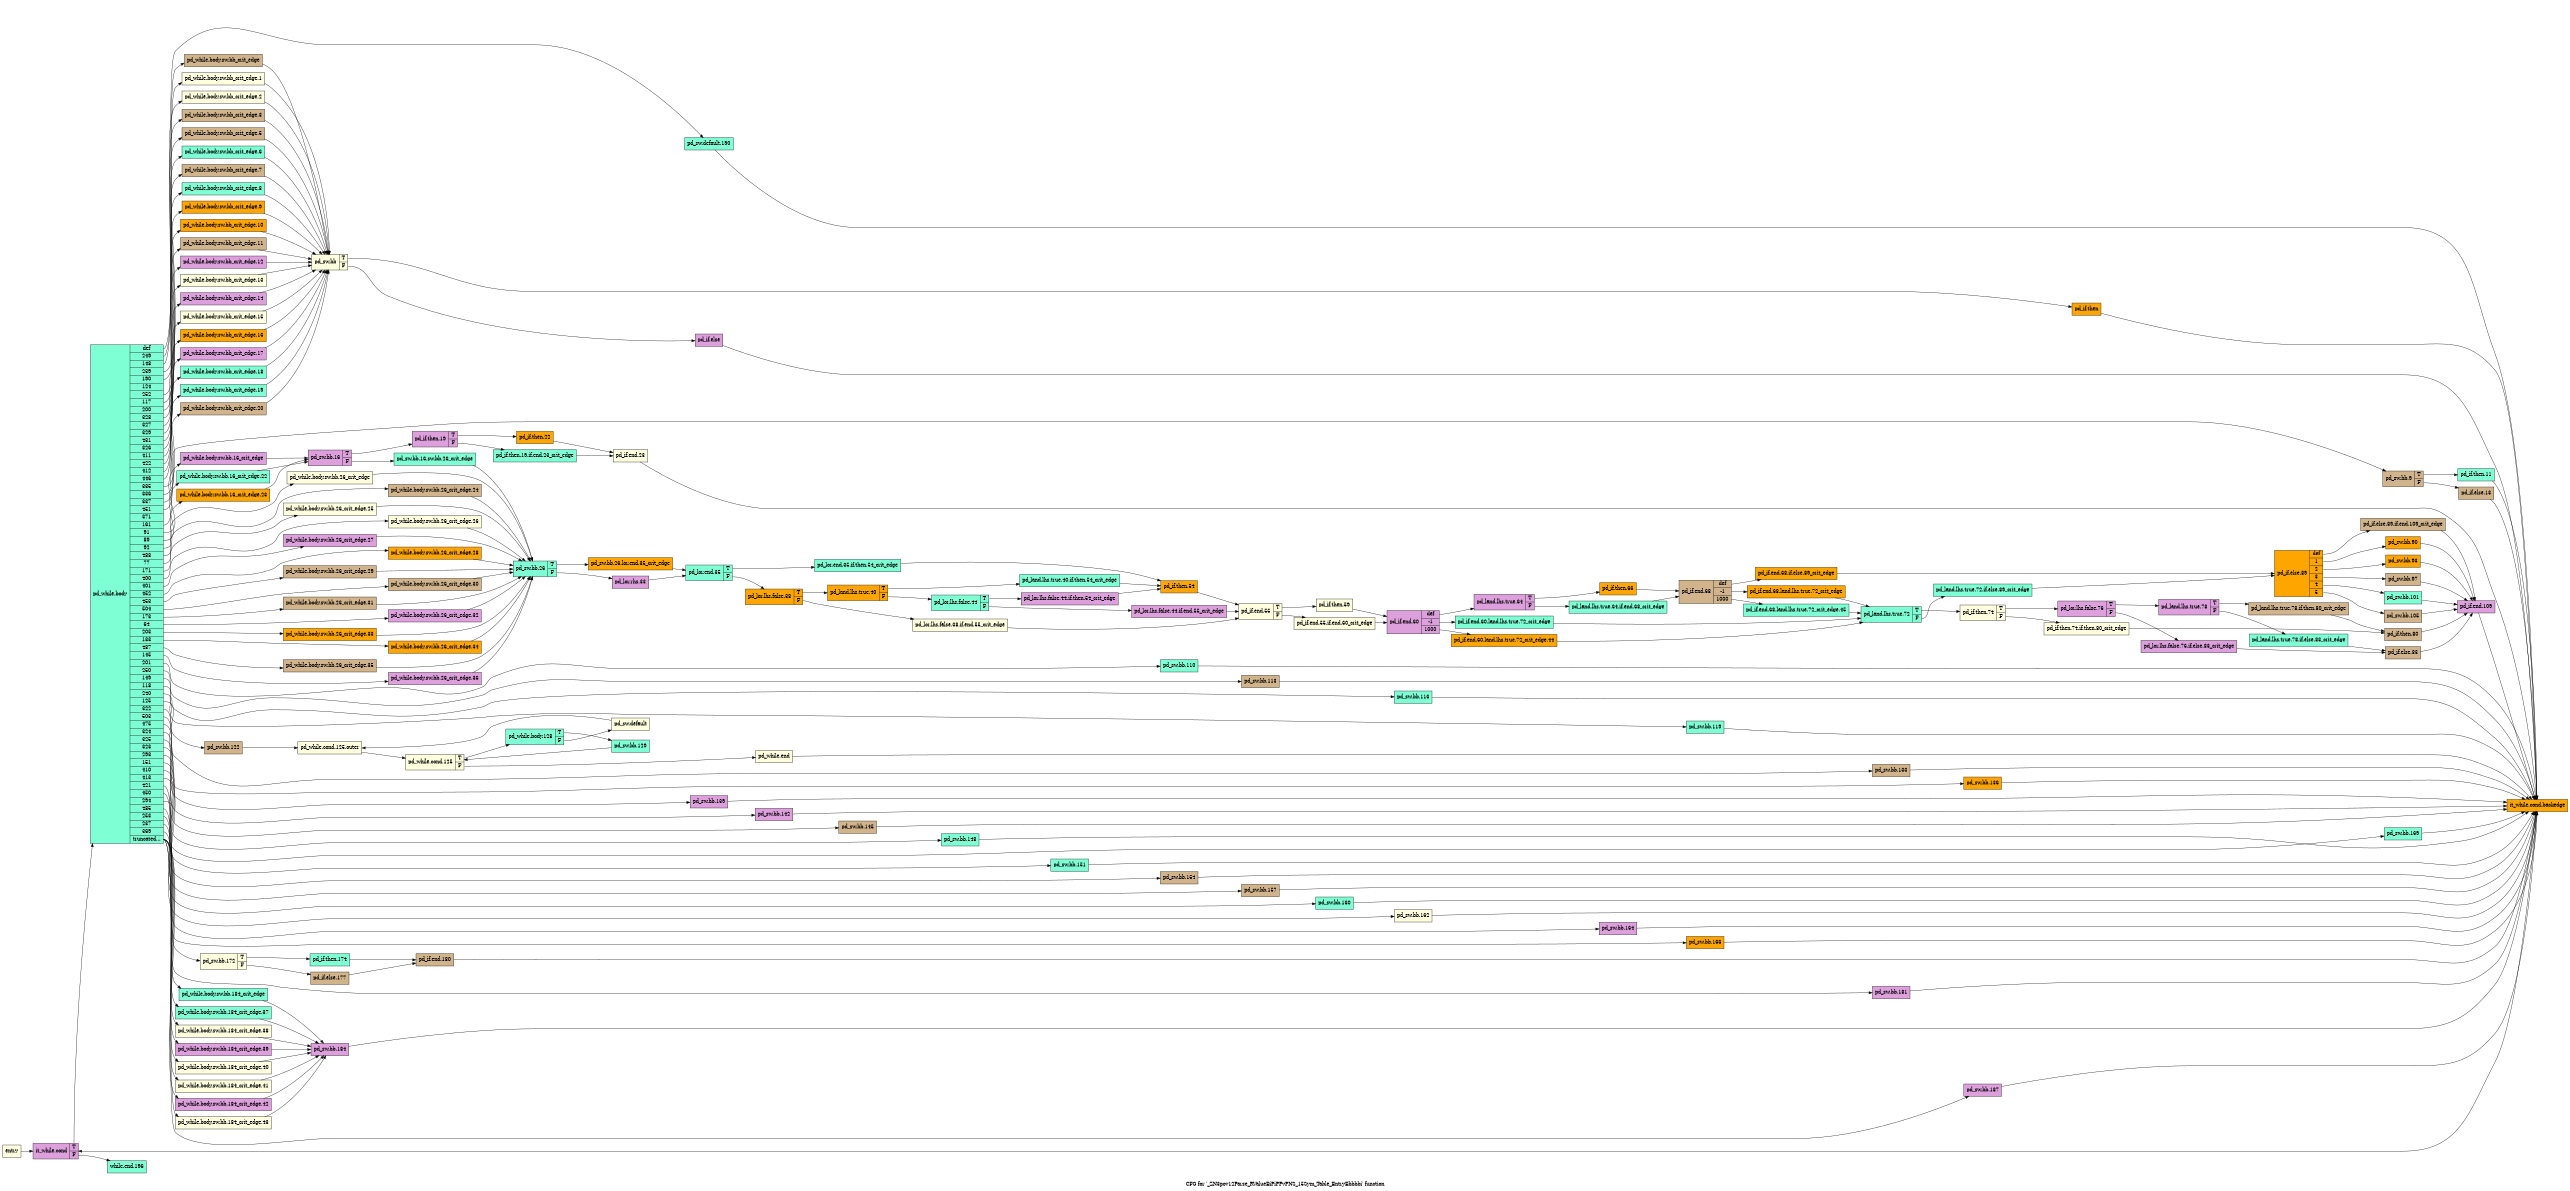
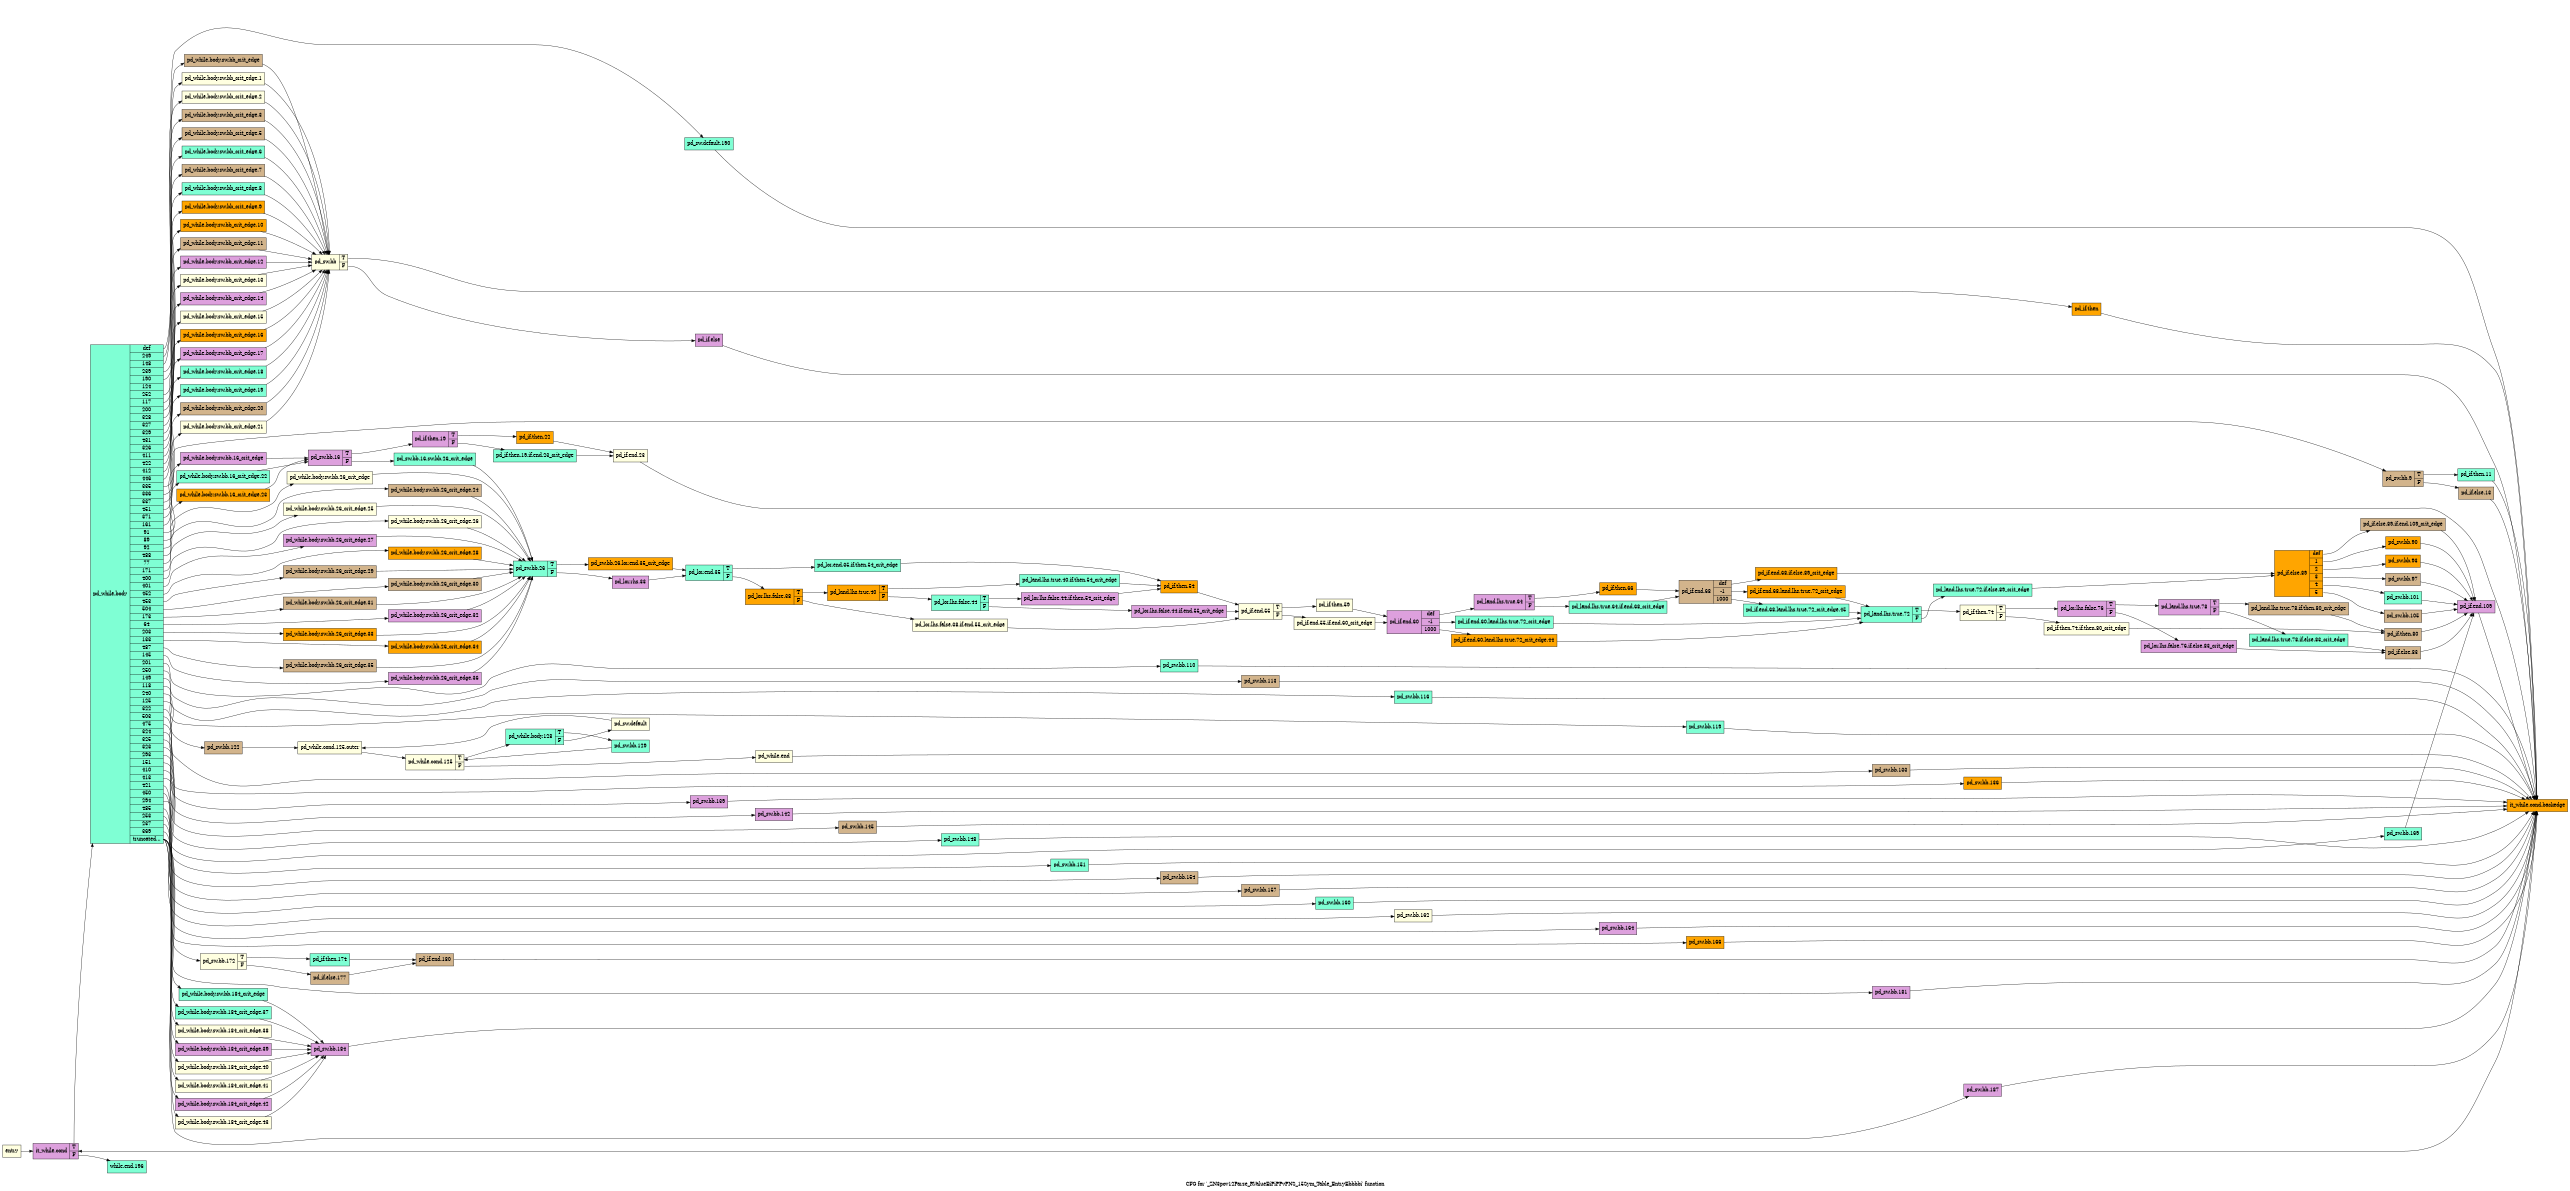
none -> (223, 427)
(2473, 827) -> (2439, 722)
